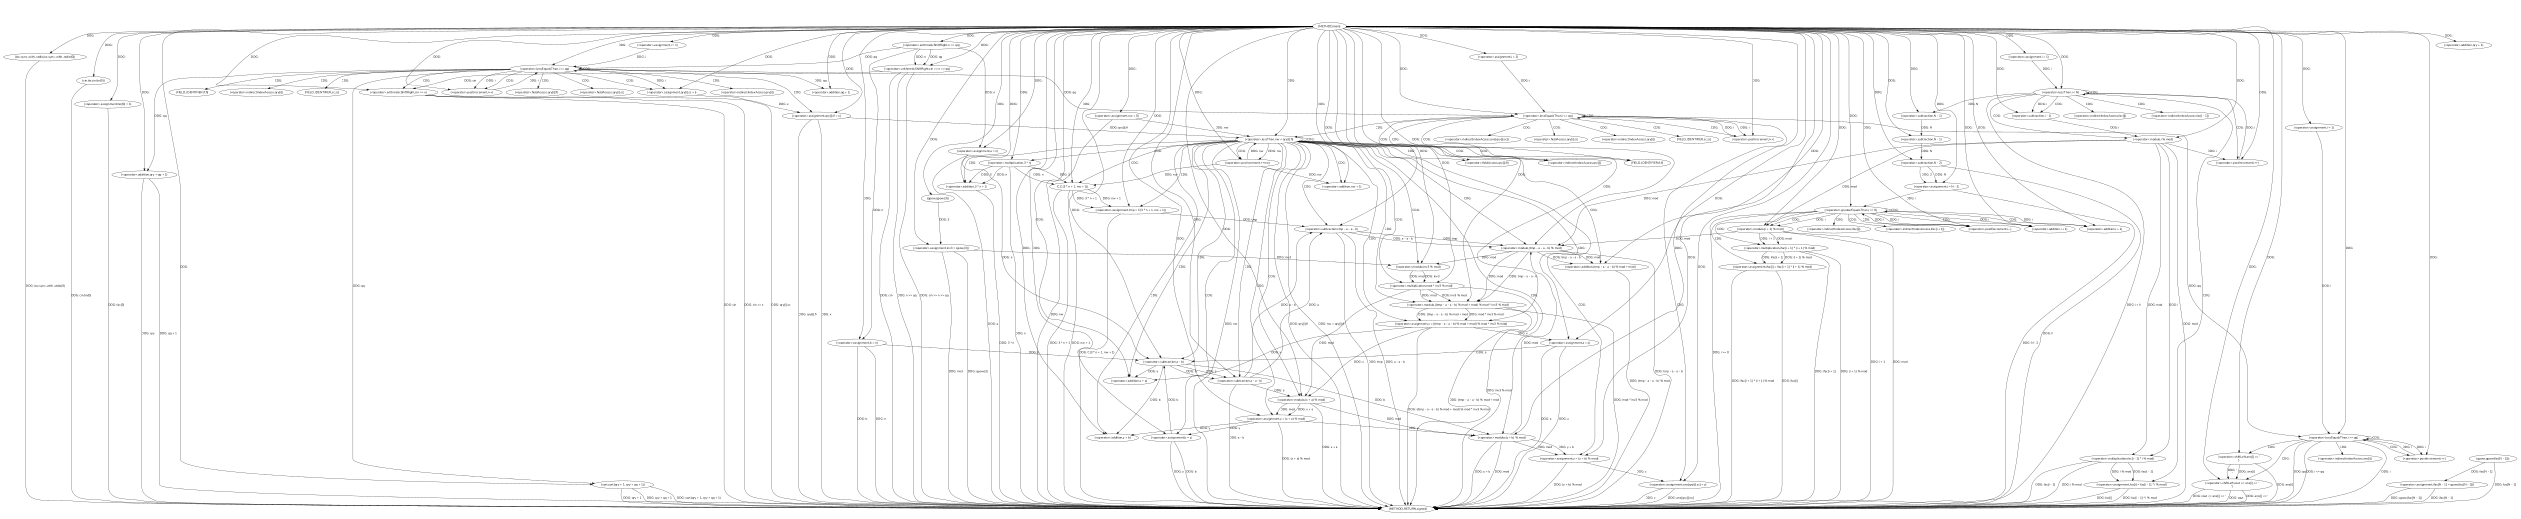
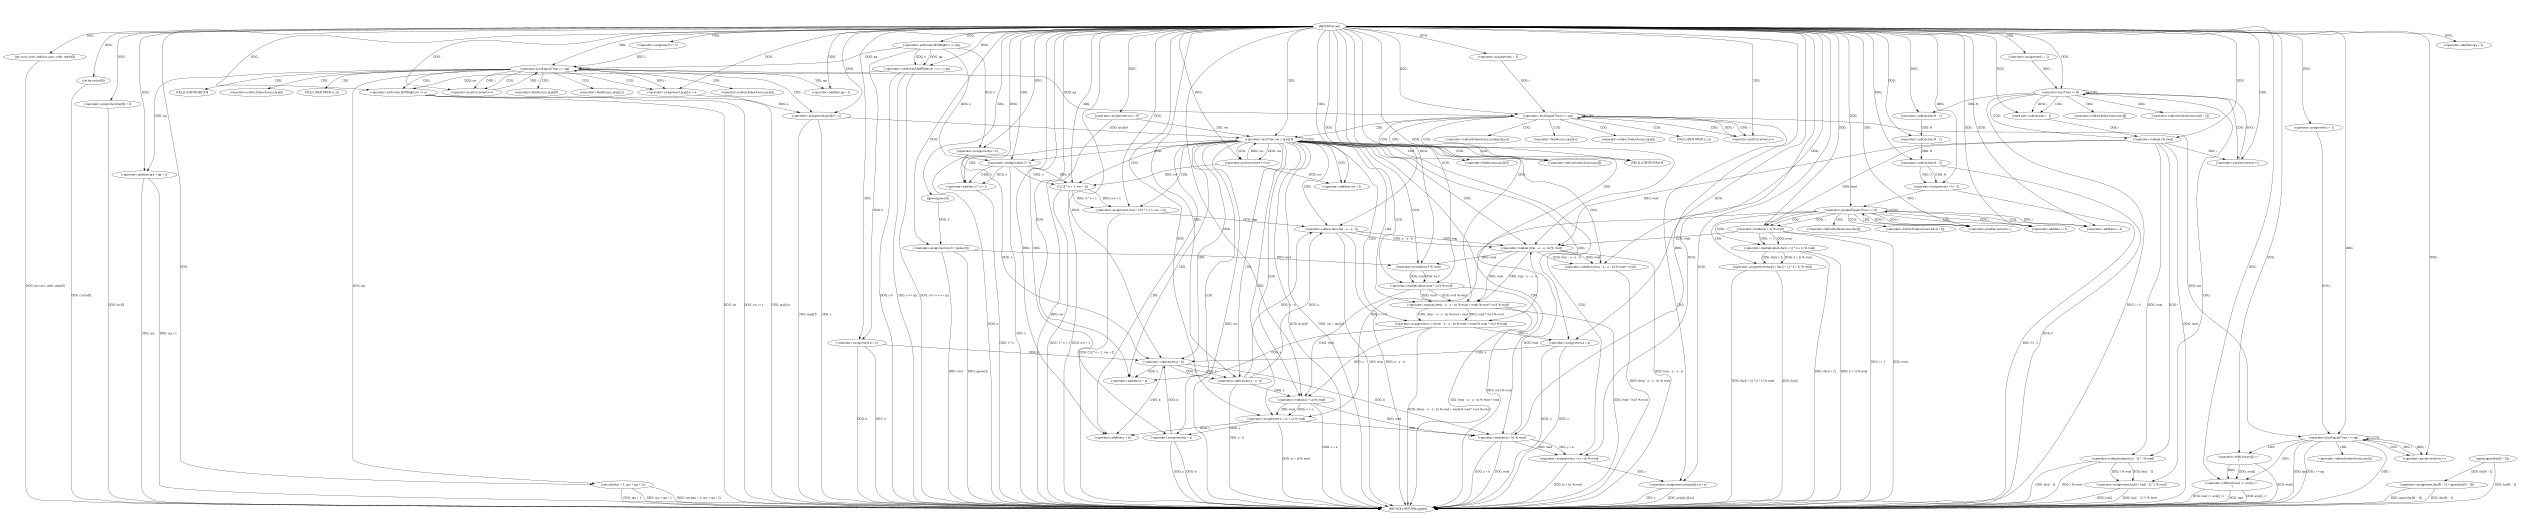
(1330, 26) -> (1330, 26)
none -> (950, 116)
(1718, 446) -> (1504, 236)
(623, 485) -> (623, 485)
